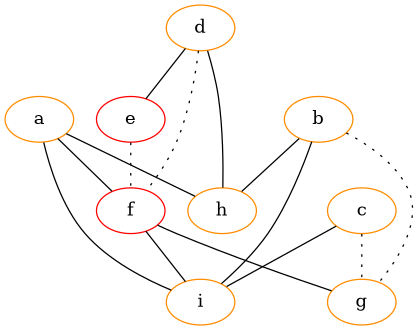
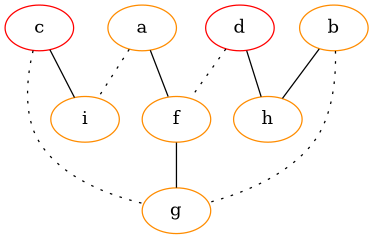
(201, 28) -> (240, 28)
(131, 119) -> none
(121, 160) -> none
(131, 211) -> (176, 119)
(362, 211) -> (39, 28)
(277, 219) -> none
(86, 235) -> (114, 74)
(166, 256) -> none
